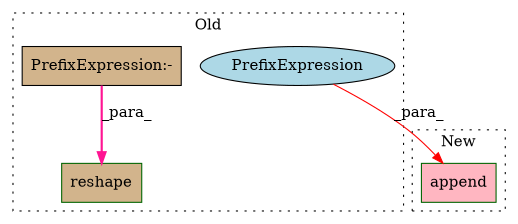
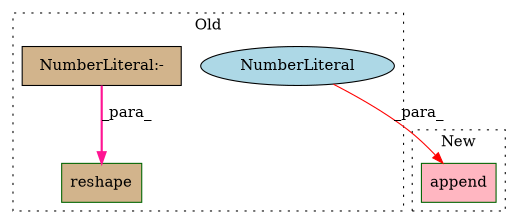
(102, 66) -> (102, 66)
(298, 66) -> (298, 66)
